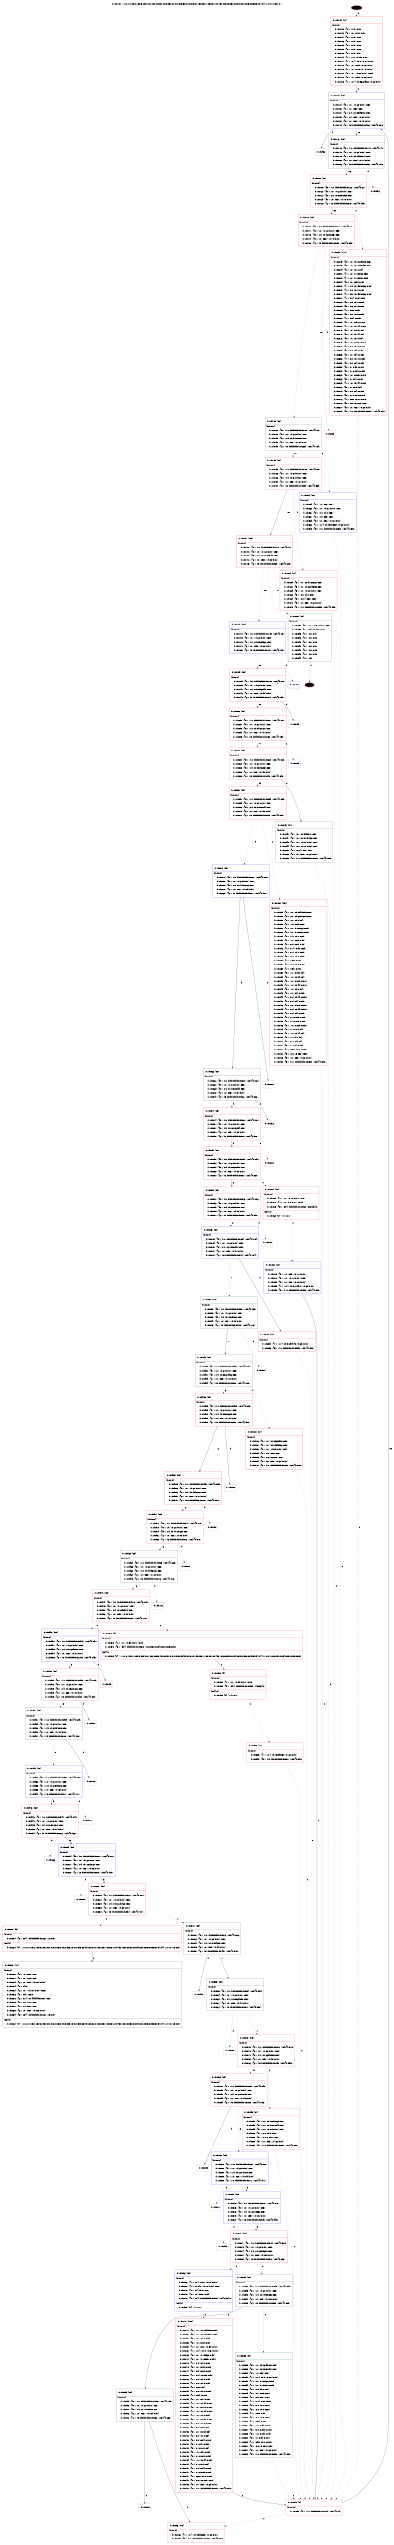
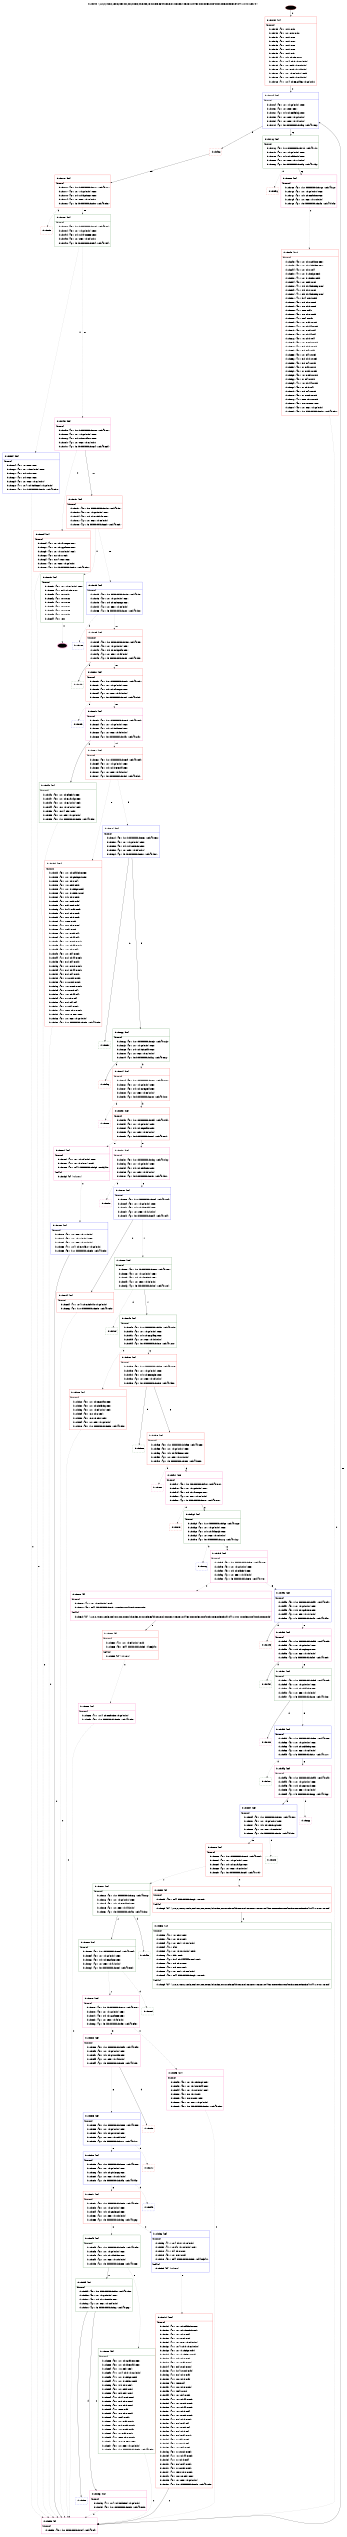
(333, 210) -> (161, 168)
(256, 2520) -> (92, 2514)
